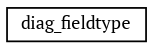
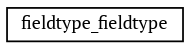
(77, 25) -> (95, 25)
